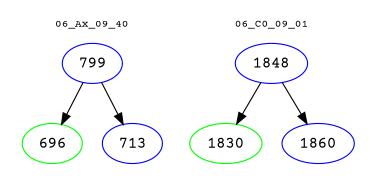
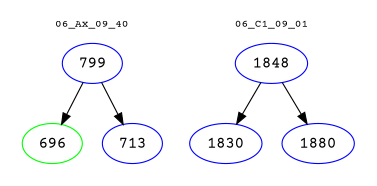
(272, 24) -> (272, 24)
(226, 144) -> (226, 144)
(318, 144) -> (318, 144)
